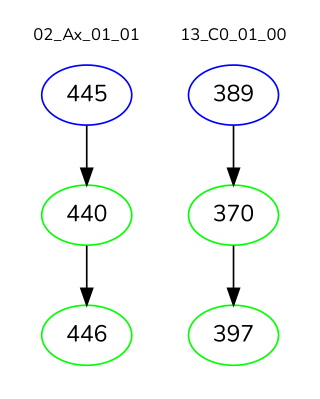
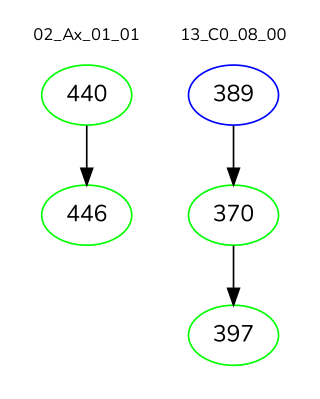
(234, 36) -> (234, 36)
(87, 95) -> none
